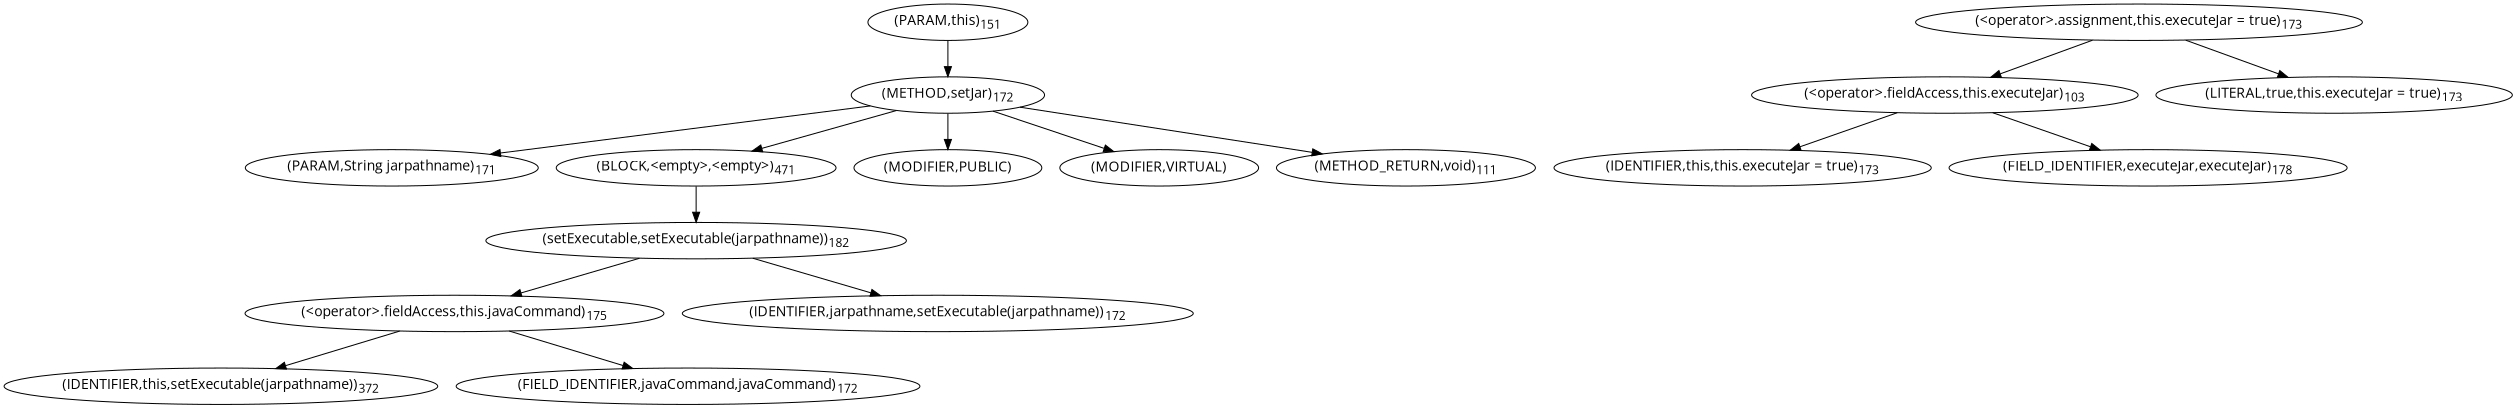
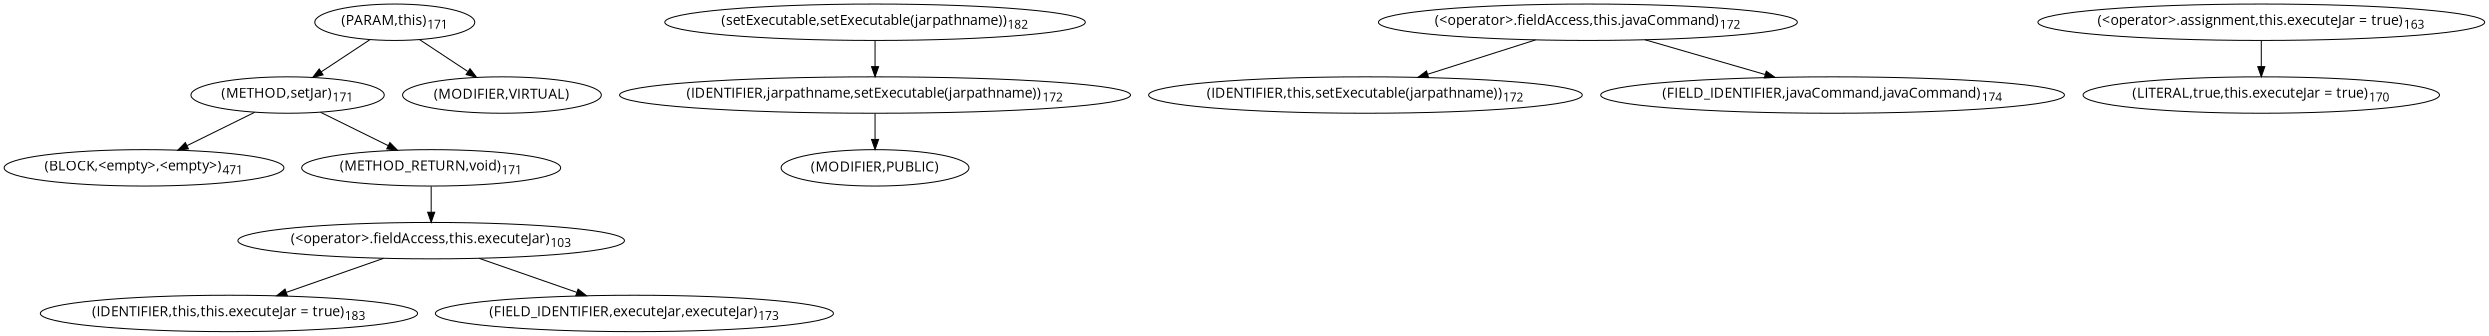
(991, 21) -> (438, 21)
(2292, 21) -> (2414, 21)
(2046, 57) -> (431, 199)
(1004, 94) -> (343, 94)
(2452, 94) -> (2380, 94)
(948, 126) -> (875, 126)
(1048, 130) -> (444, 56)
(1487, 166) -> (512, 166)
(1869, 166) -> (355, 312)
(2283, 166) -> (769, 312)
(392, 168) -> none
(696, 199) -> none
(580, 276) -> none
(597, 312) -> (1730, 21)
(369, 385) -> (1514, 94)
(848, 385) -> (1992, 94)
